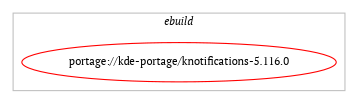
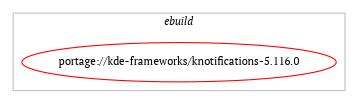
(179, 62) -> (179, 62)
